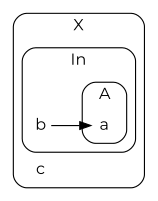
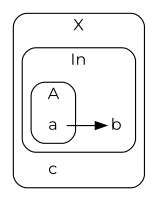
(65, 126) -> (82, 126)
